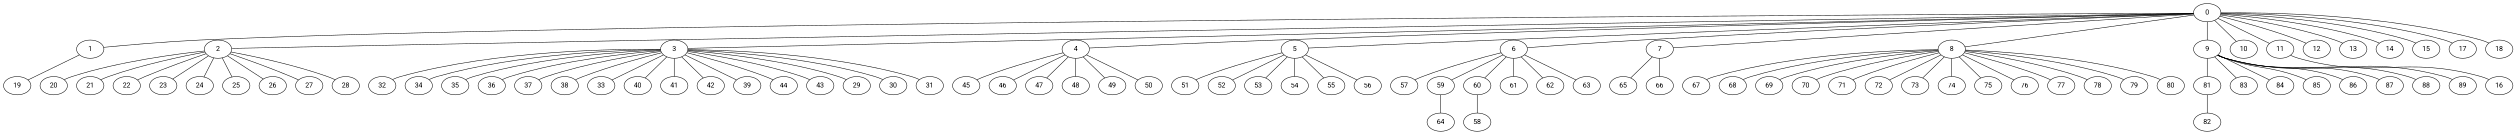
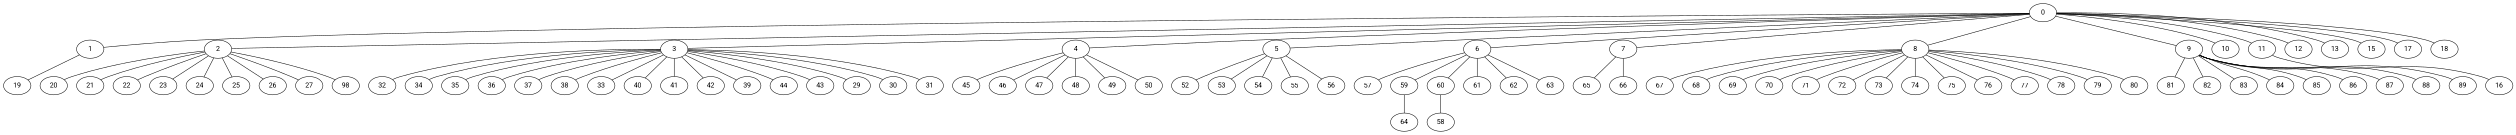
(2390, 49) -> none
(346, 86) -> (346, 86)
(1185, 86) -> none
(2207, 104) -> (2198, 67)
